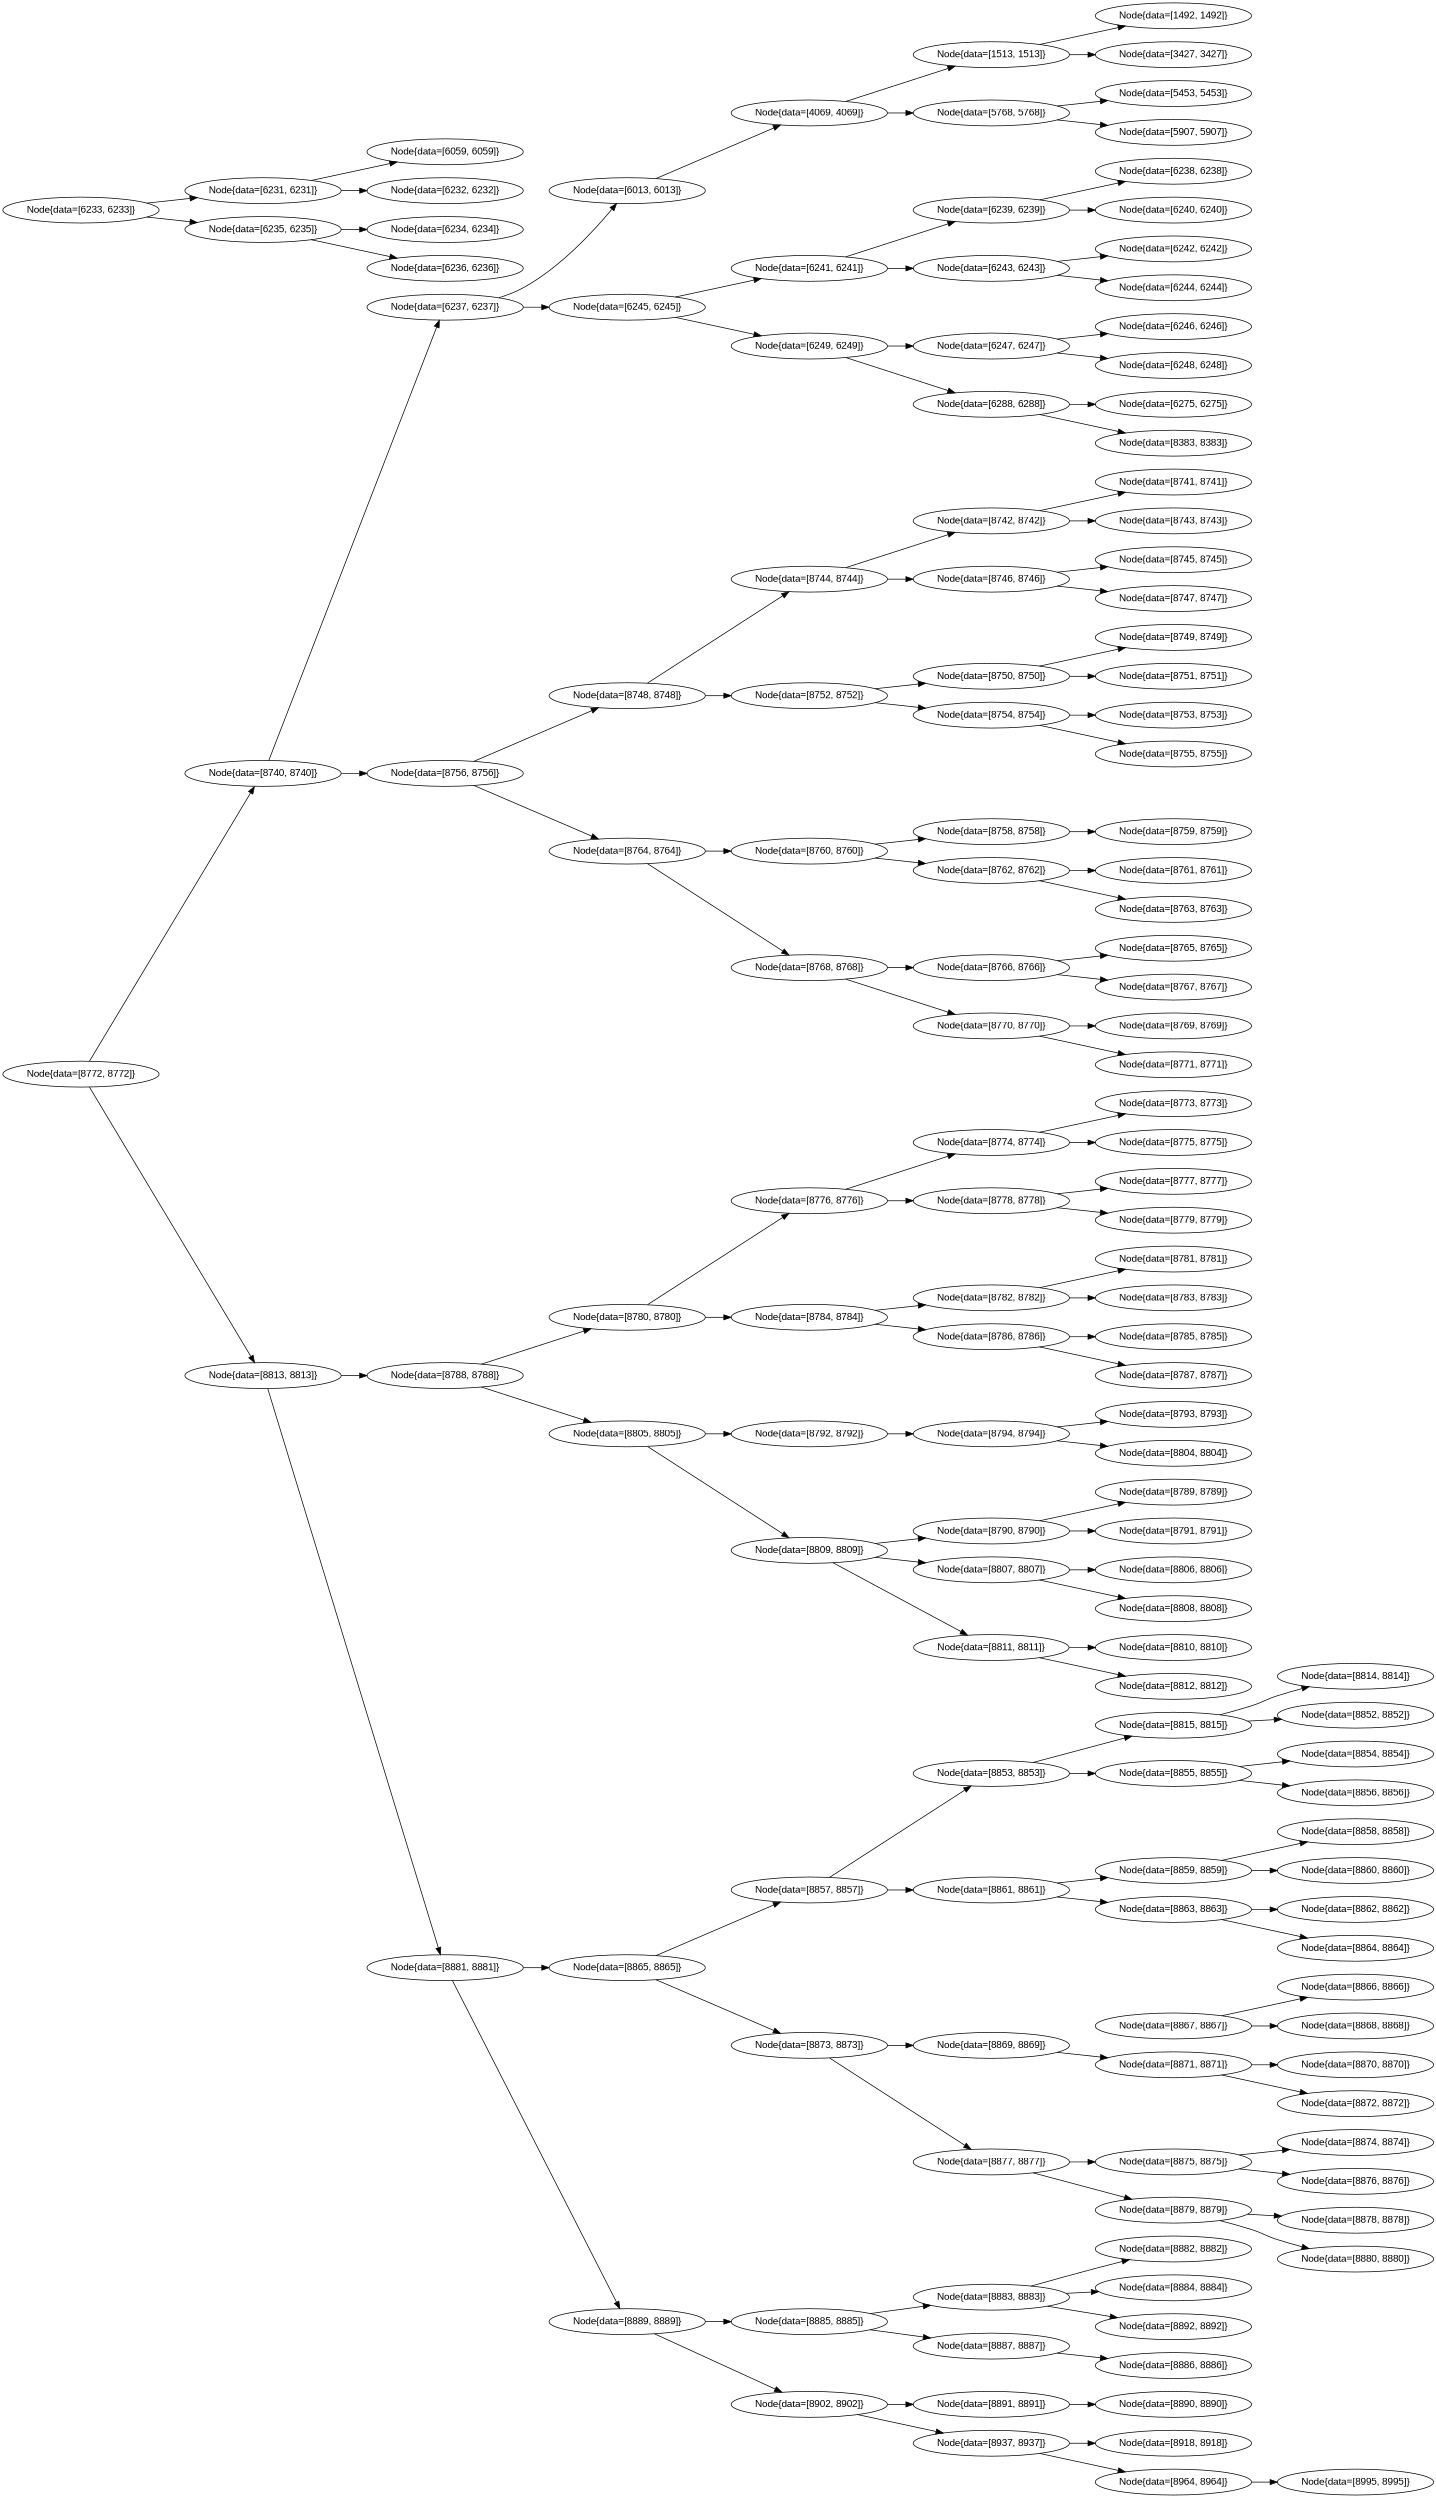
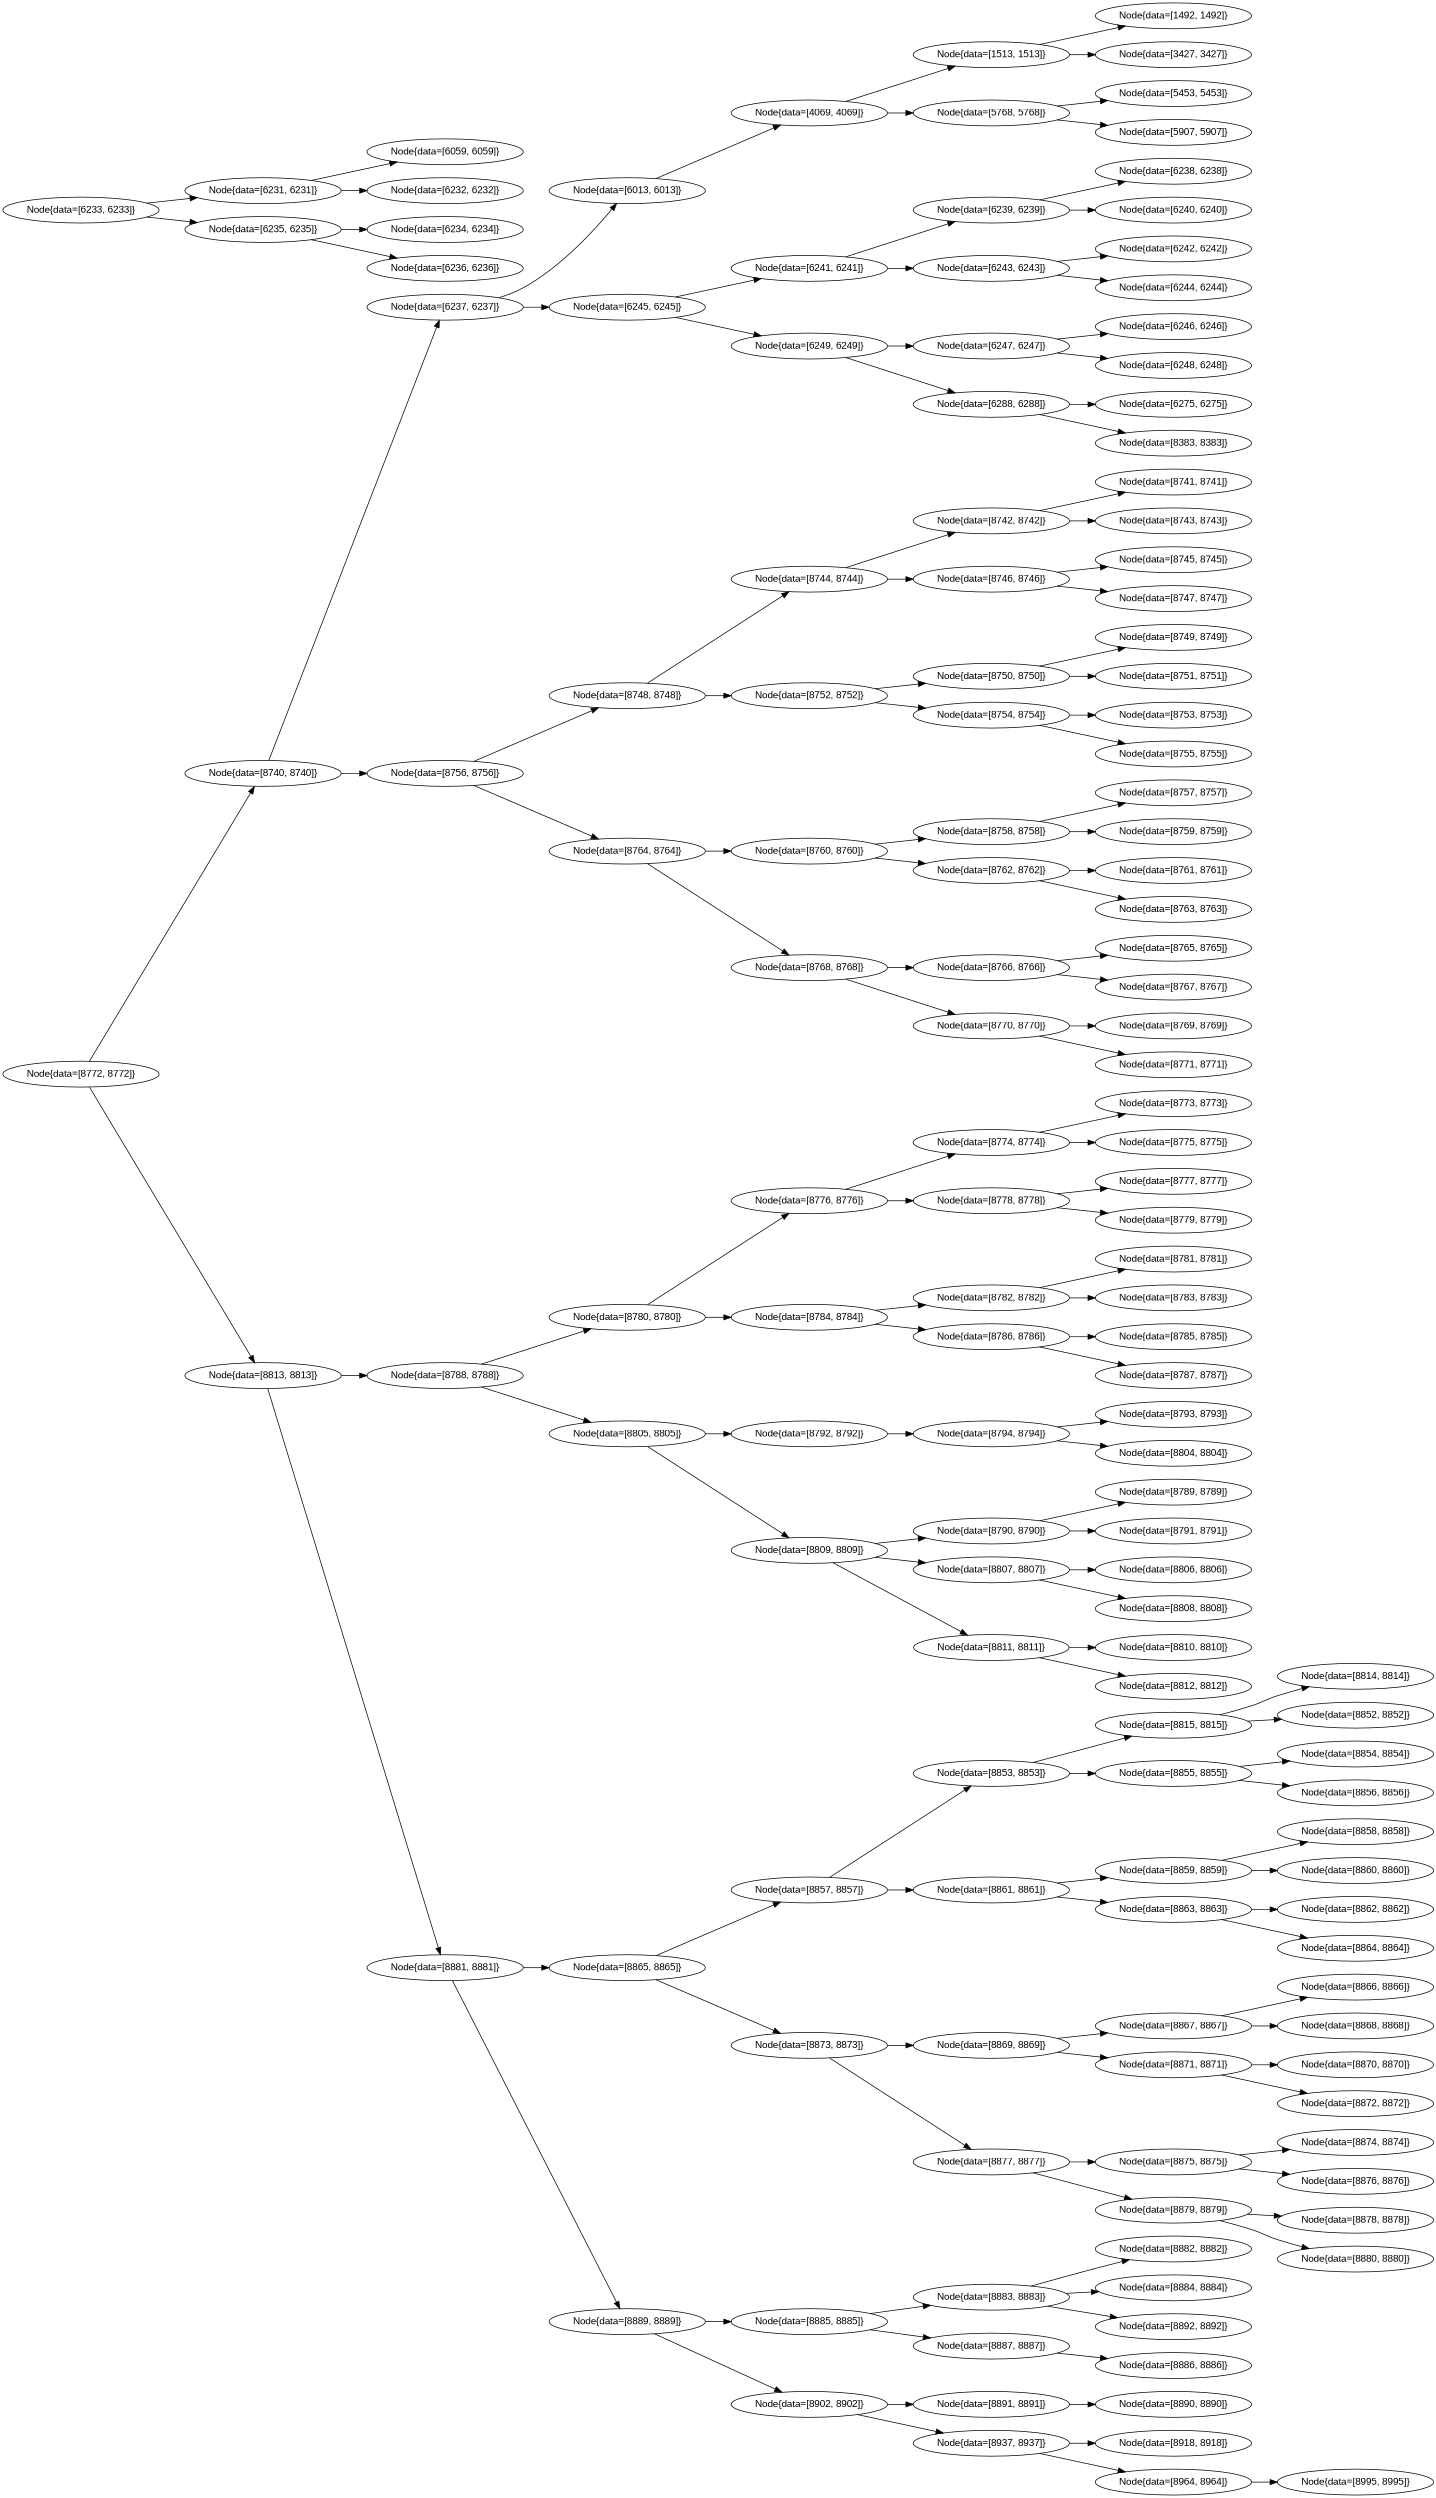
none -> (1173, 793)
none -> (1079, 2036)
